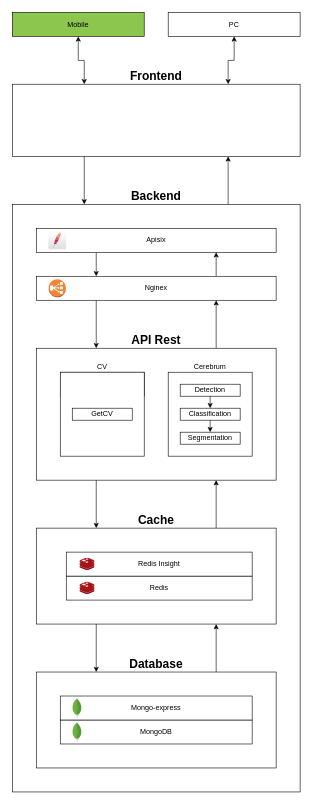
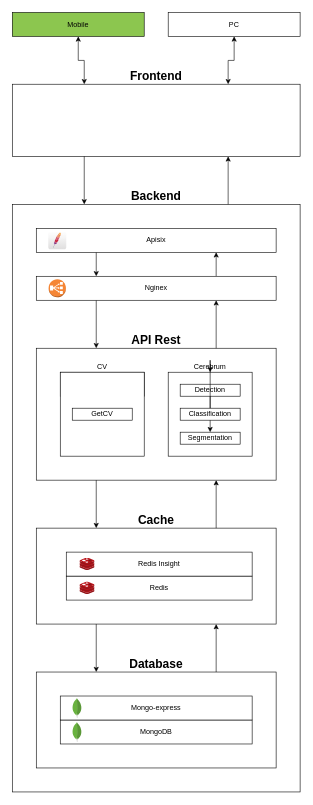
(210, 402) -> (210, 363)
